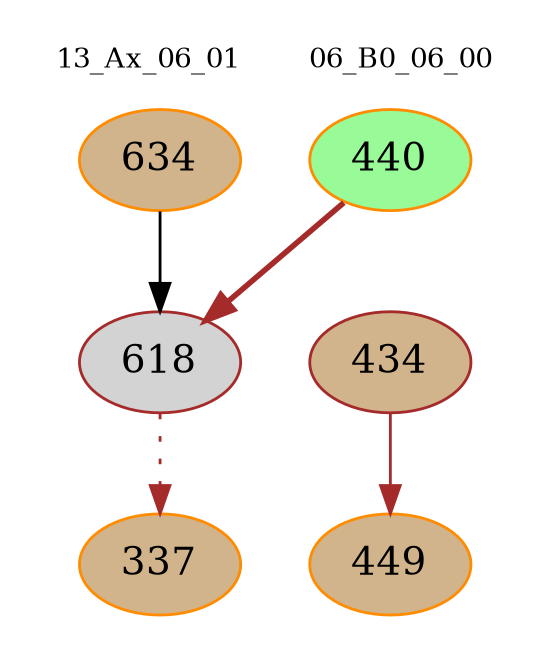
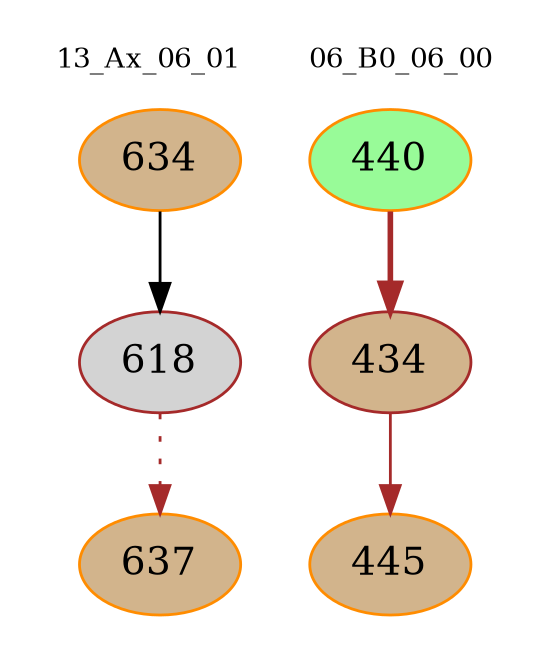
(306, 235) -> (390, 247)
(160, 564) -> (160, 564)
(390, 564) -> (390, 564)
